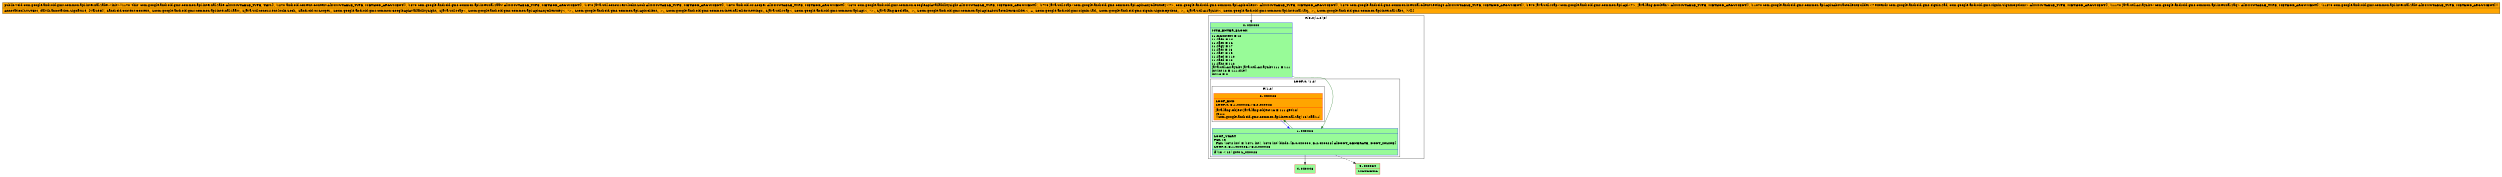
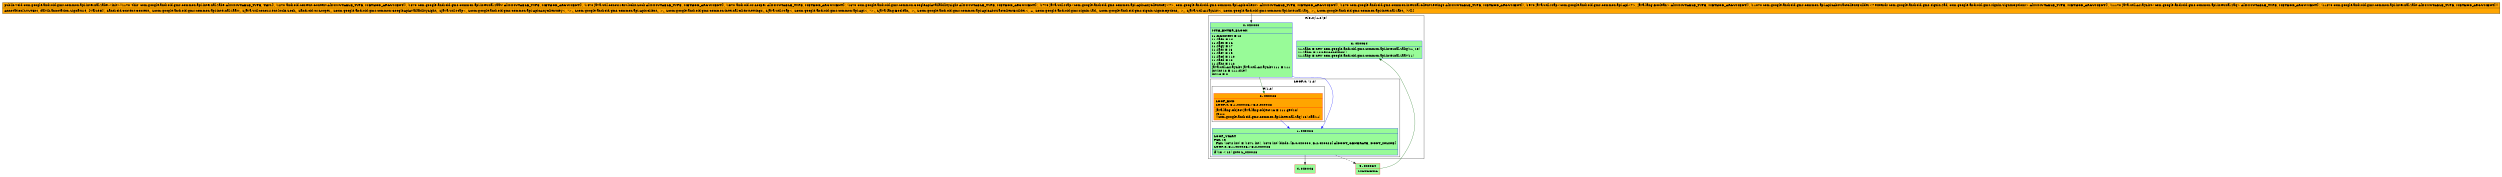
none -> (1359, 50)
(1330, 87) -> (1330, 87)
(1289, 125) -> (1261, 84)
